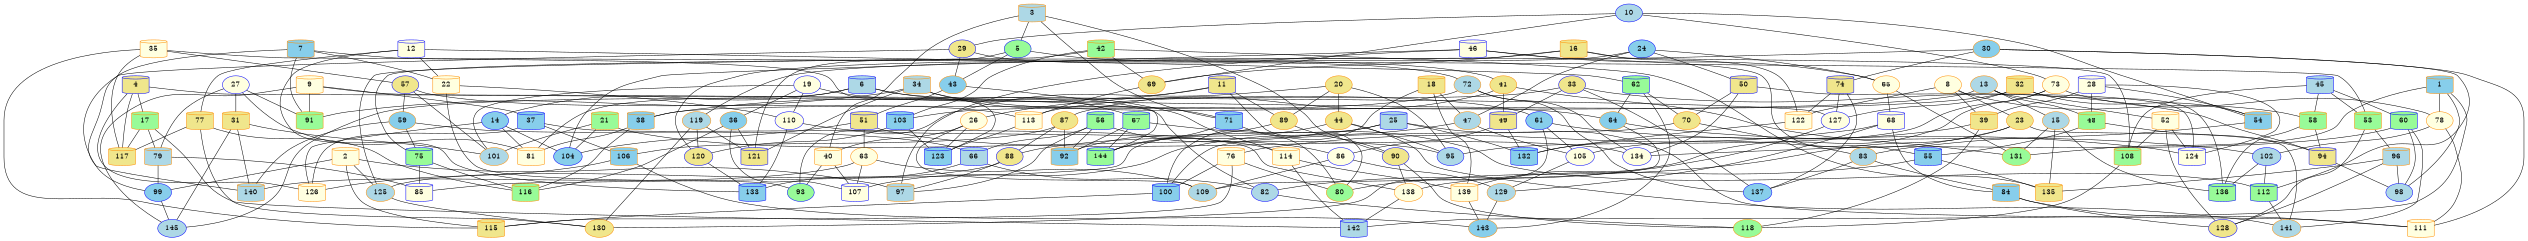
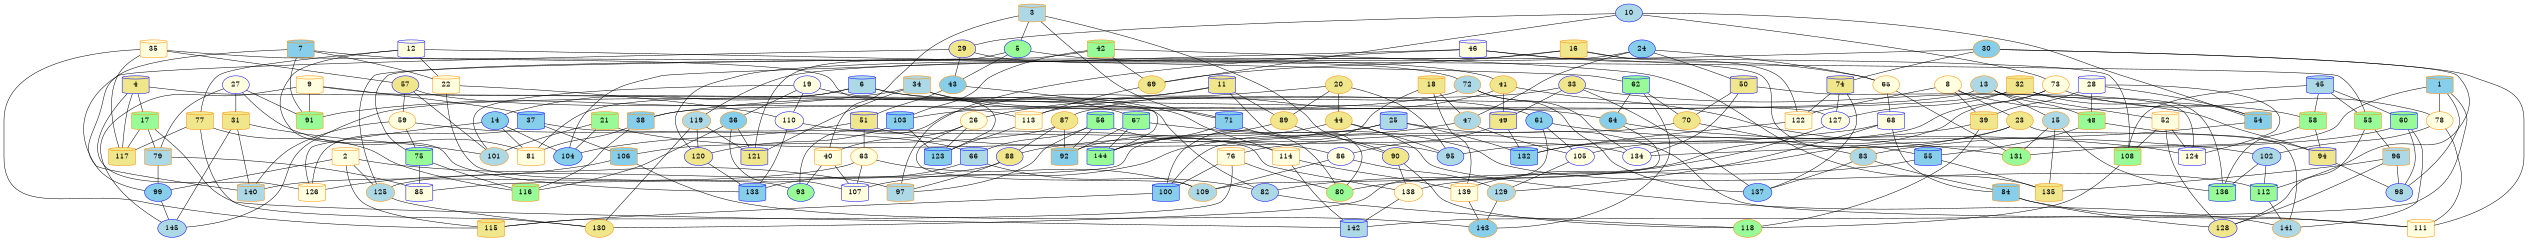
(402, 121) -> (402, 121)
